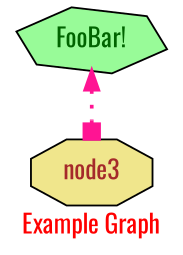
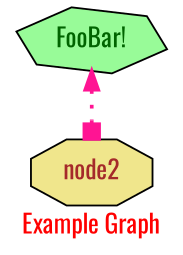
(92, 172) -> (92, 172)
